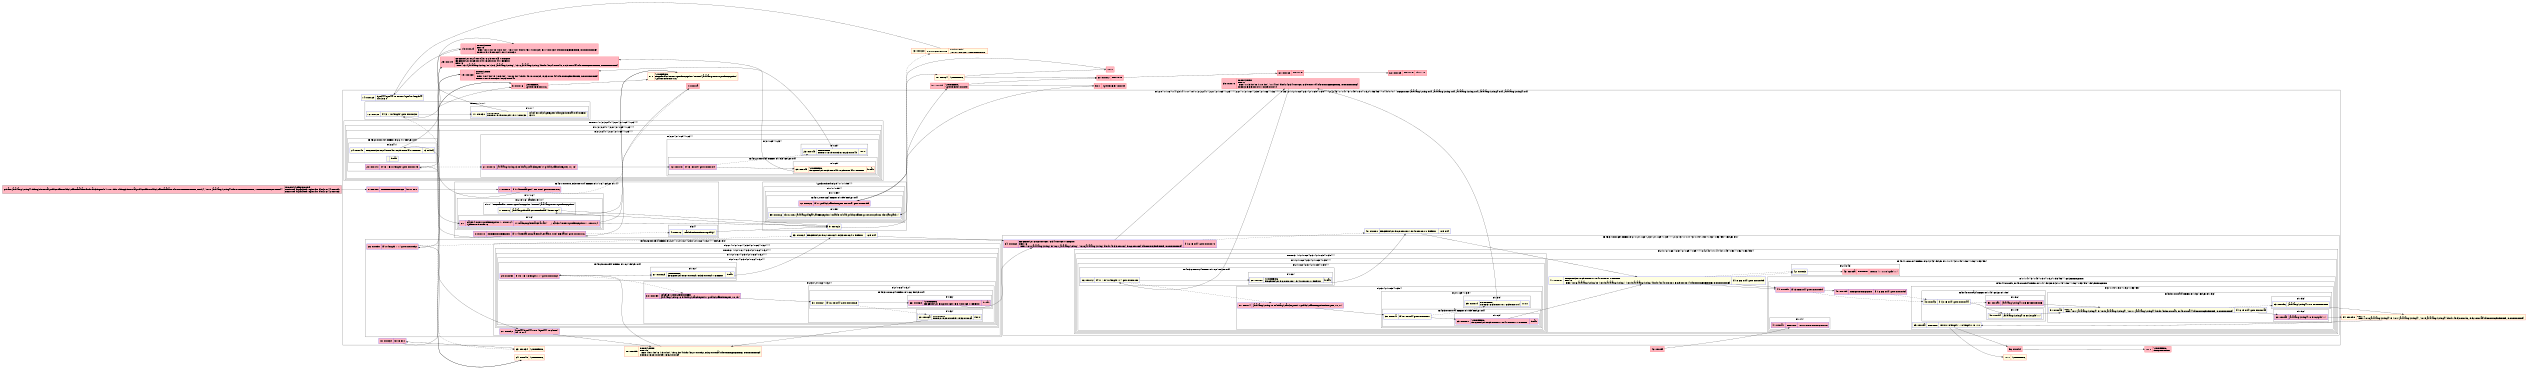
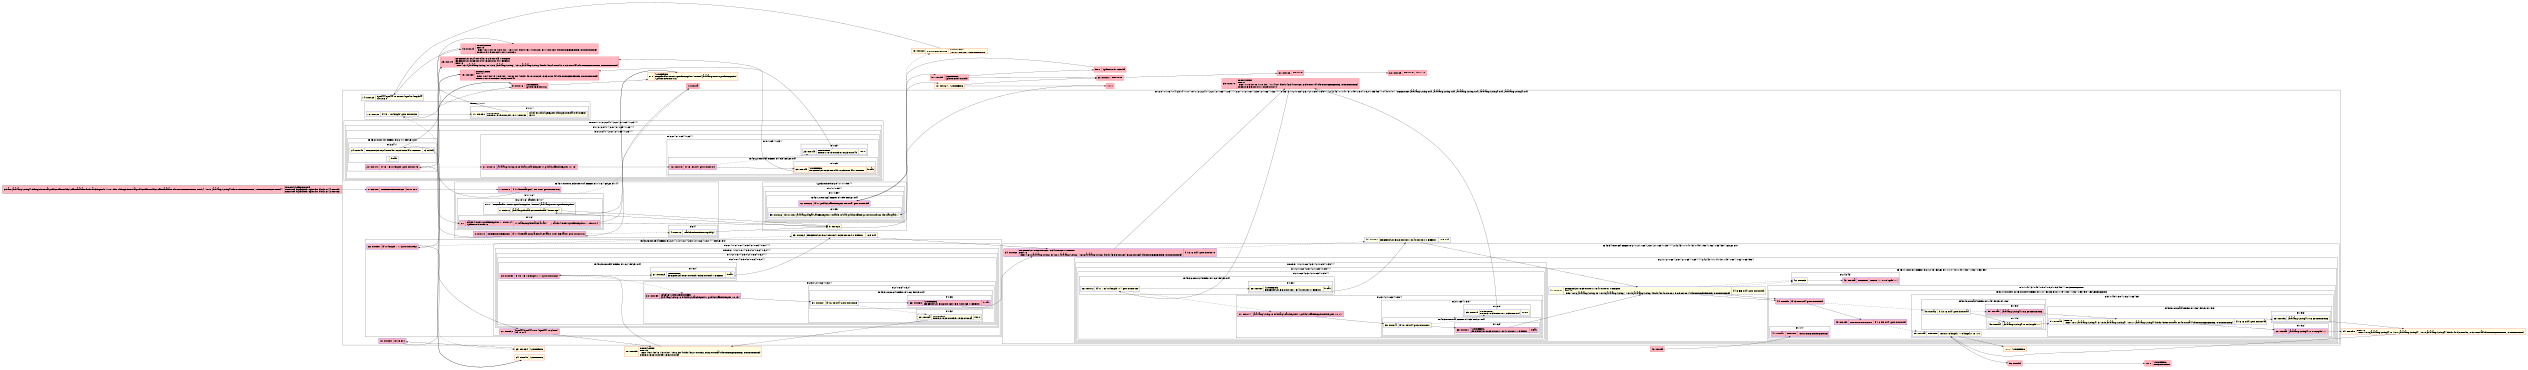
(1871, 272) -> (1871, 280)
(1908, 297) -> (1899, 328)
